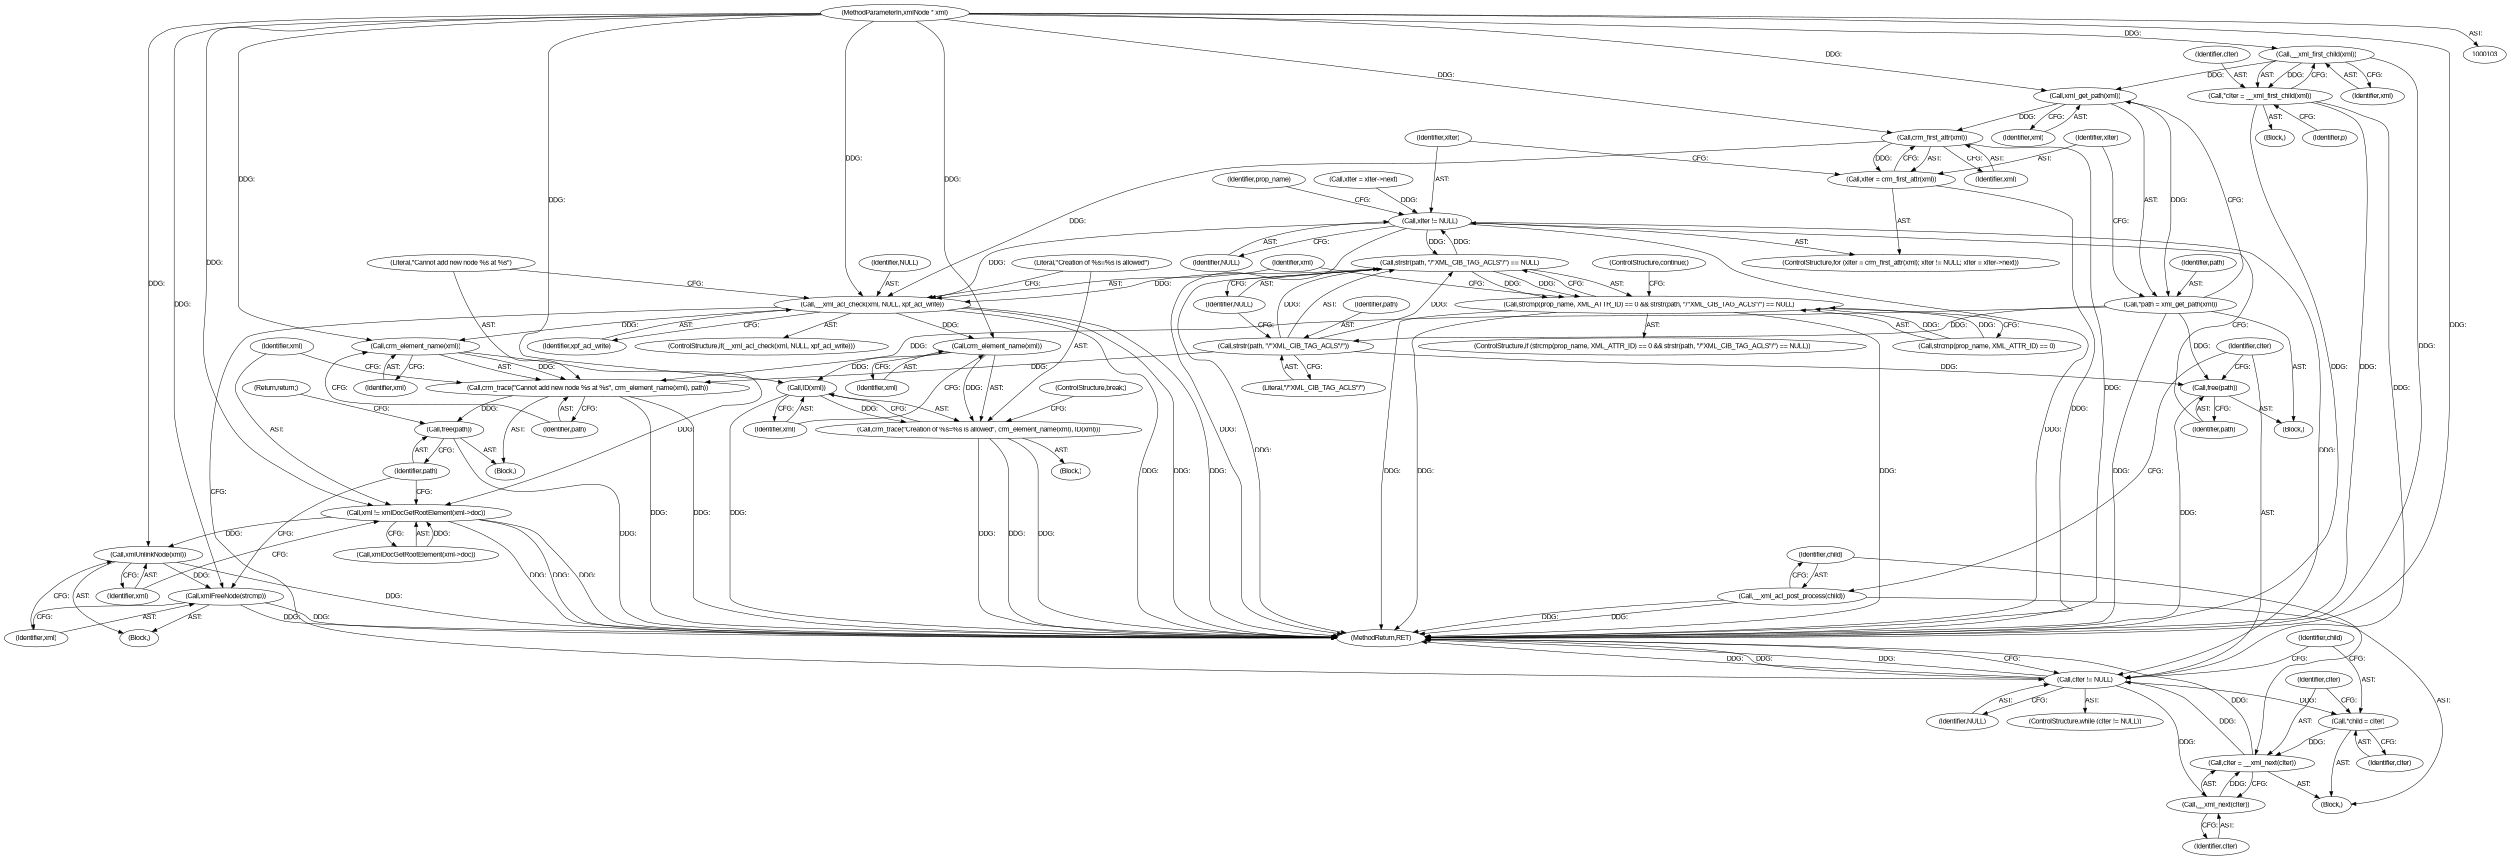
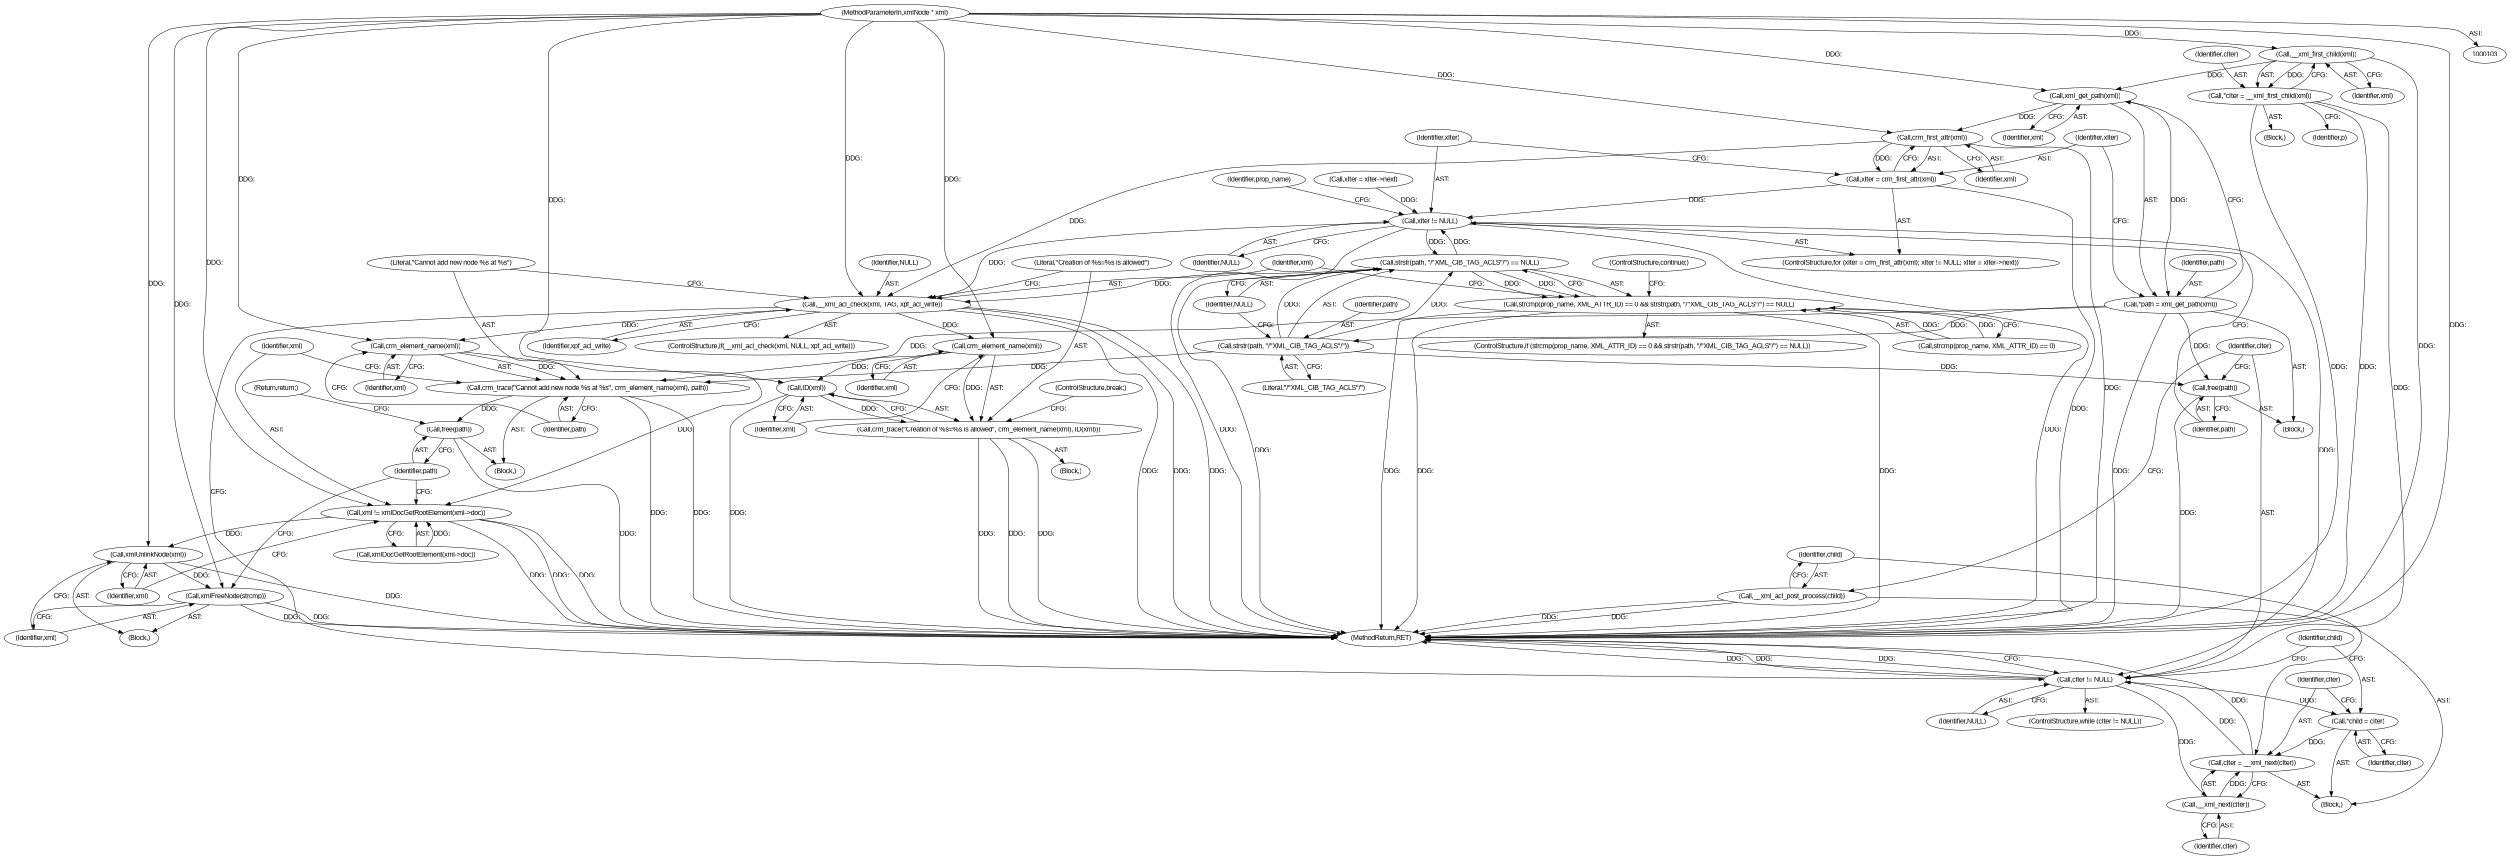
(2298, 119) -> (2316, 111)
none -> (1656, 201)
(872, 305) -> (872, 305)
